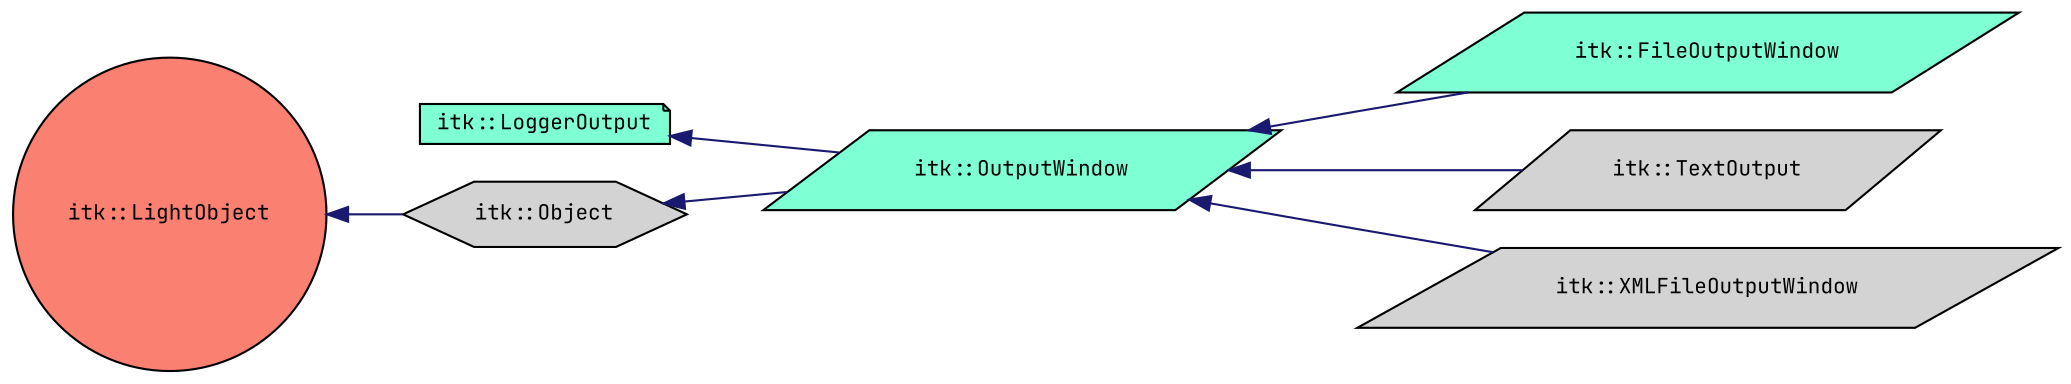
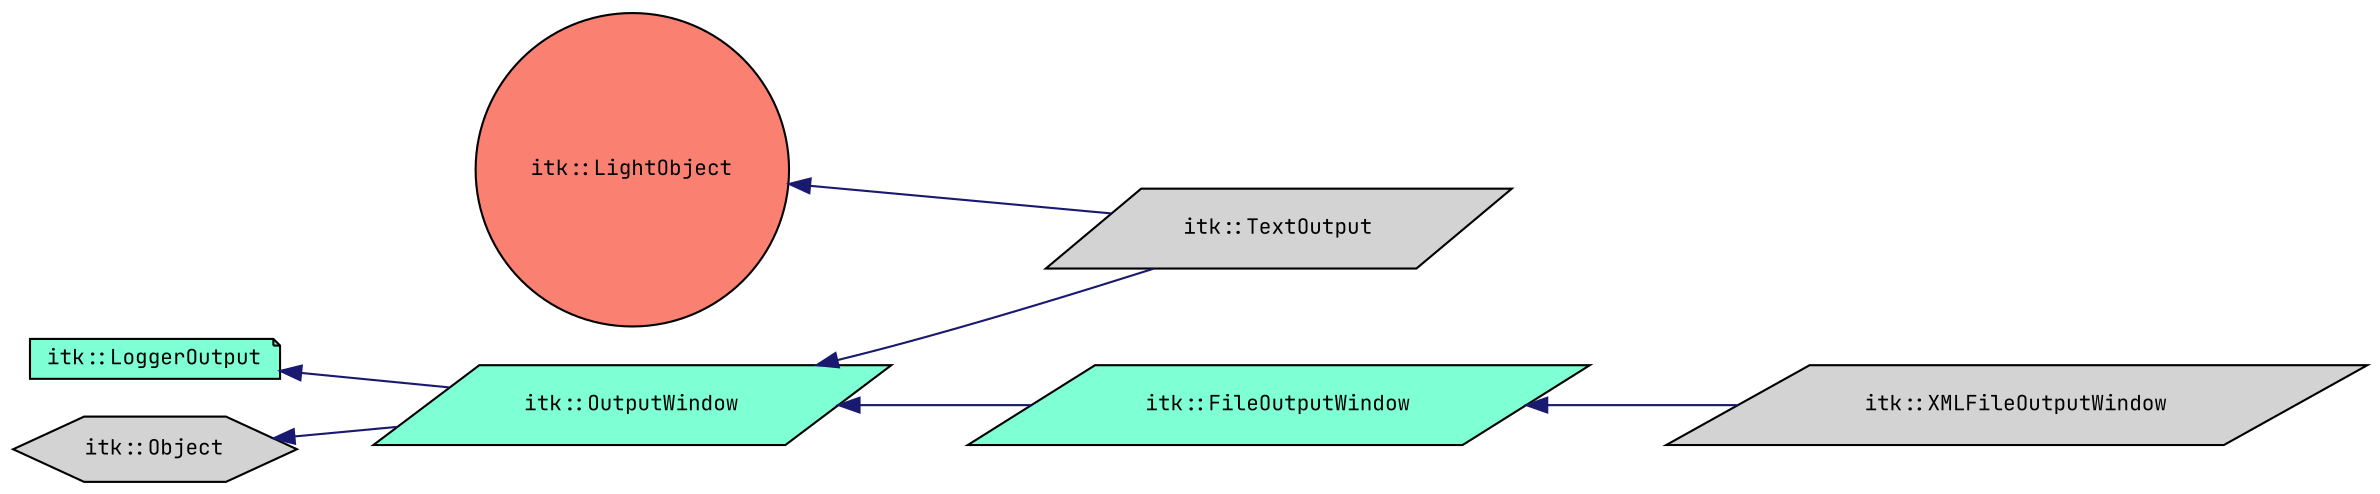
(375, 214) -> (961, 200)
(1352, 228) -> (1643, 405)
